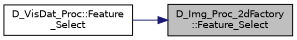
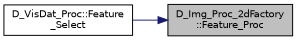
(230, 20) -> (230, 20)
